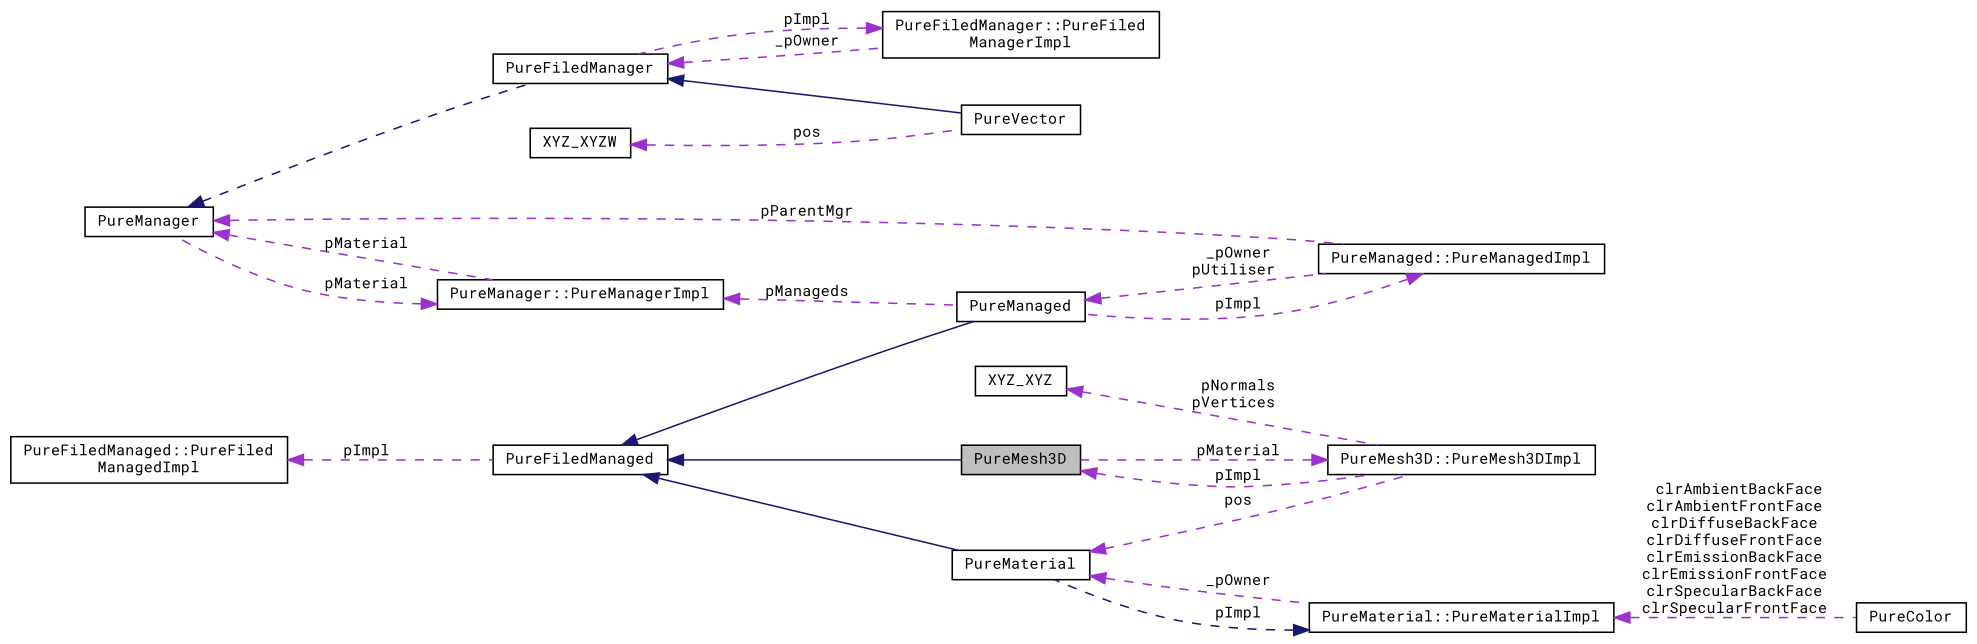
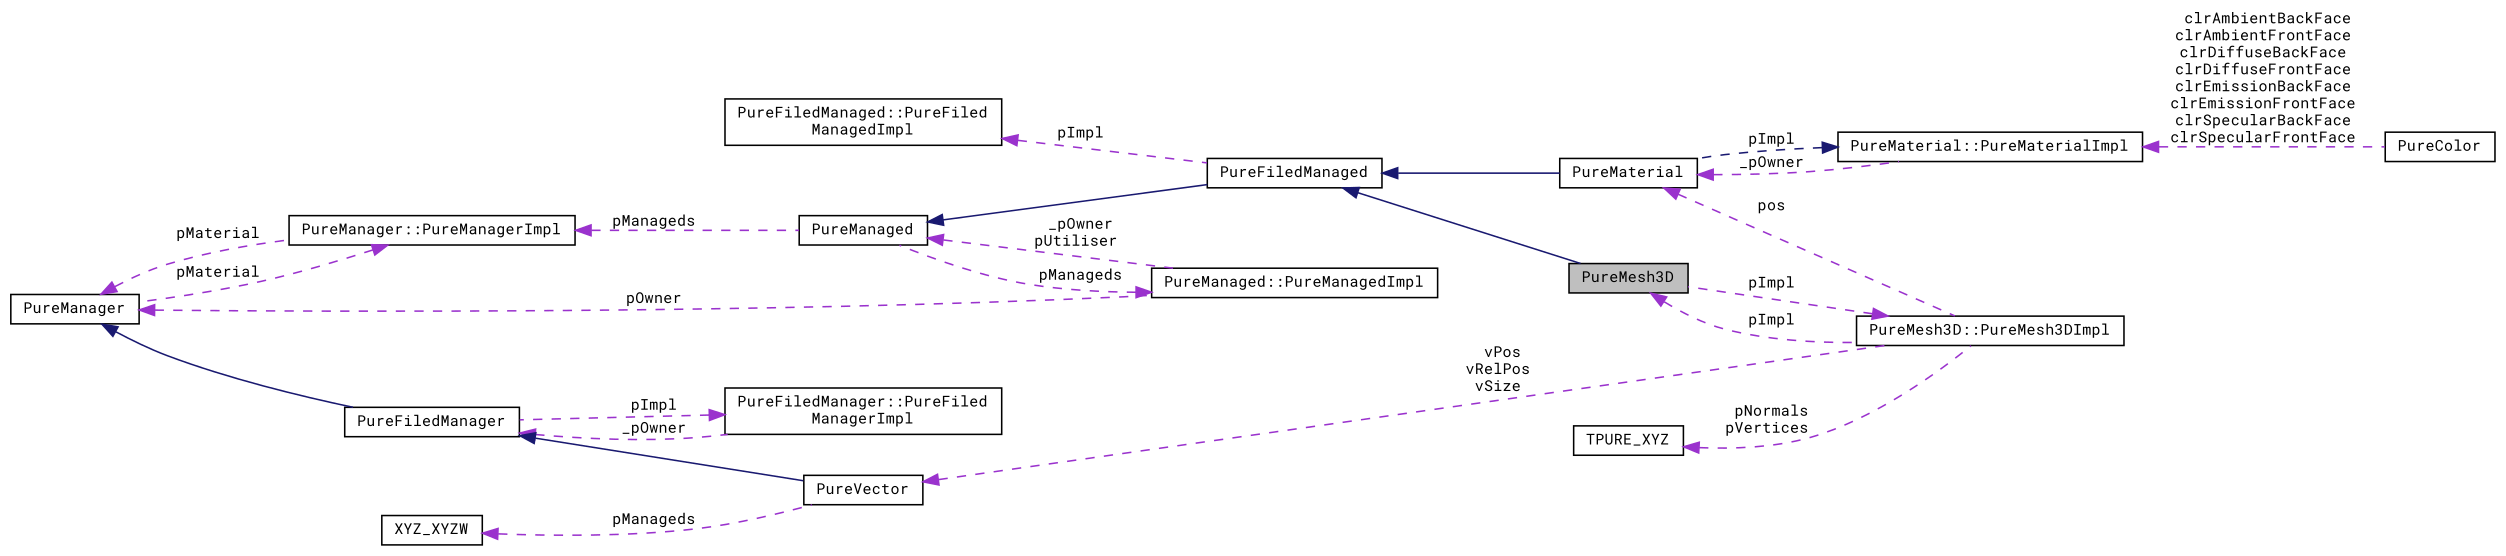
(803, 133) -> (650, 520)
(365, 139) -> (232, 377)
(803, 212) -> (650, 299)
(1234, 305) -> (1077, 276)
(804, 379) -> (1075, 202)
(1021, 381) -> (1629, 441)
none -> (1412, 413)
(1234, 451) -> (1768, 284)
